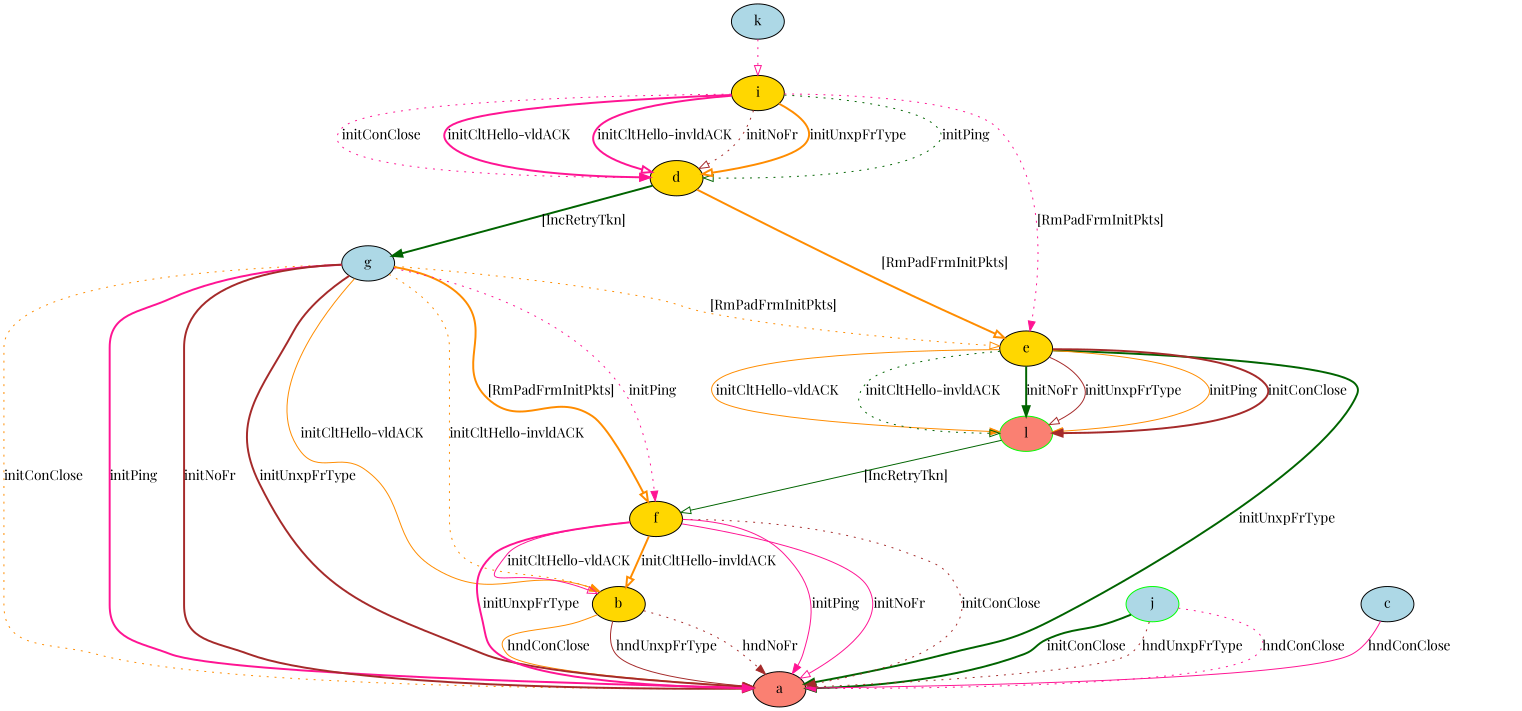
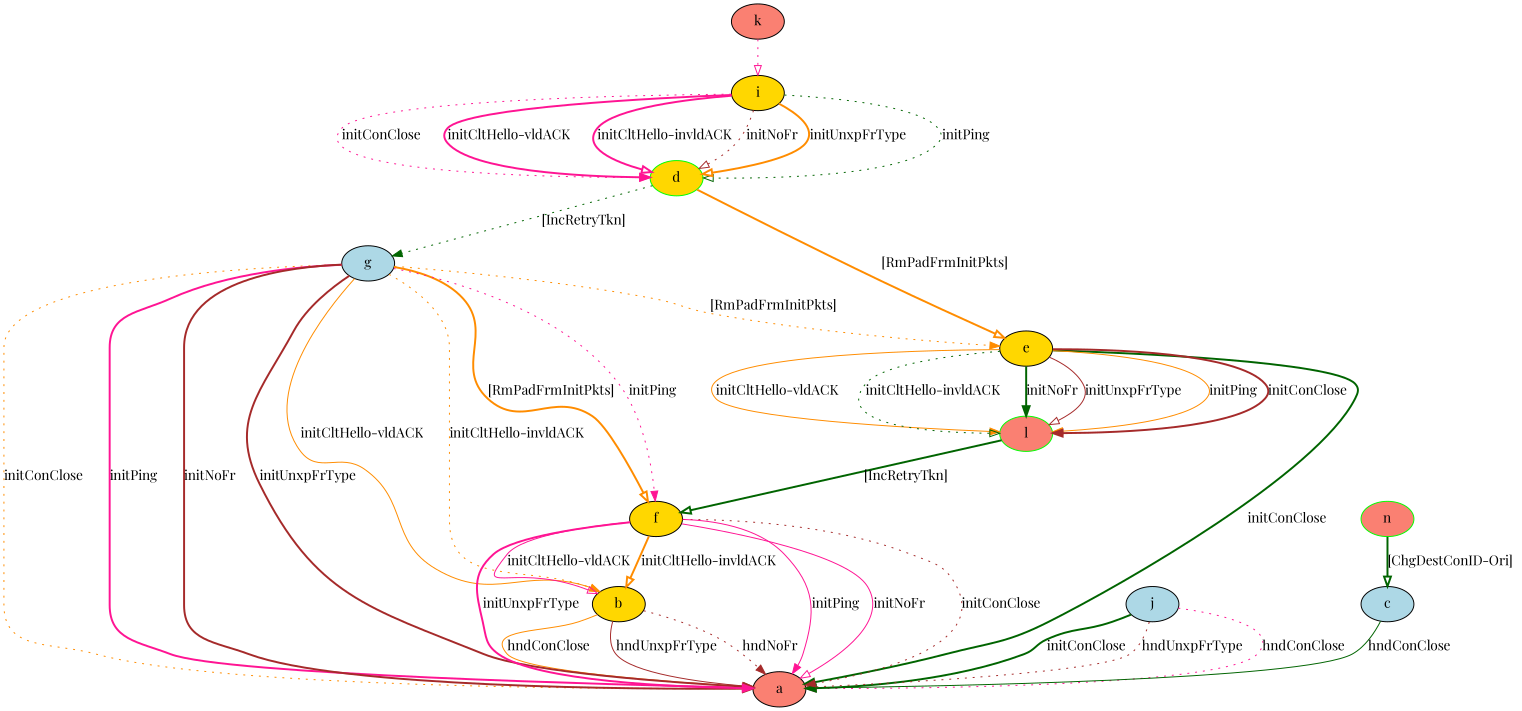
(758, 22) -> (758, 22)
(991, 124) -> none
(677, 178) -> (677, 178)
(527, 219) -> (527, 219)
(692, 309) -> (692, 309)
(846, 475) -> (846, 475)
(1289, 519) -> (1289, 519)
none -> (1387, 519)
(1152, 604) -> (1152, 604)
(1223, 673) -> (1223, 673)
